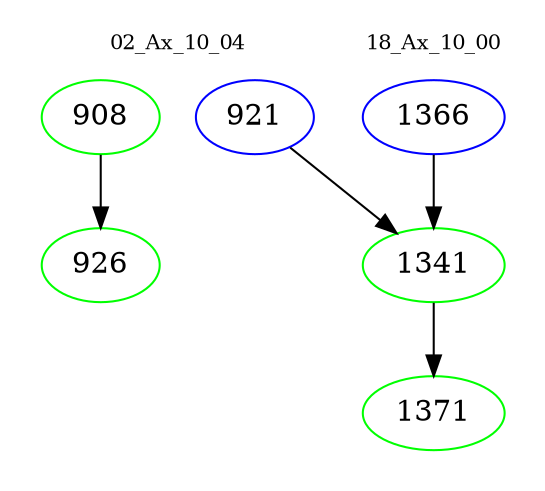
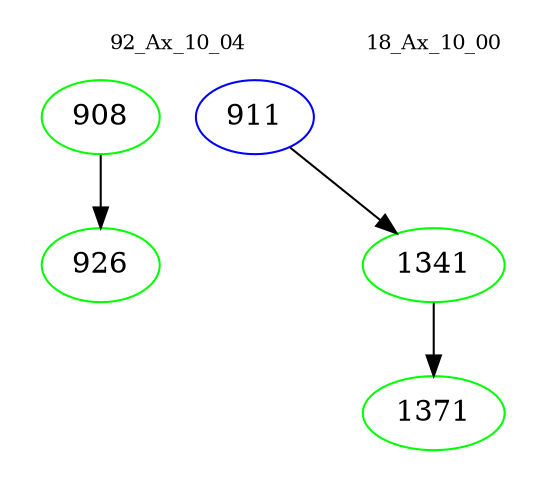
(178, 44) -> (178, 44)
(255, 117) -> (255, 117)
(434, 117) -> none
